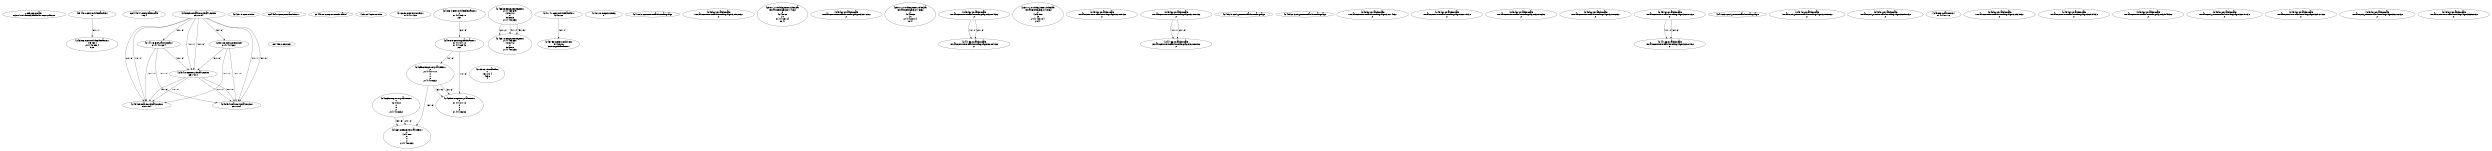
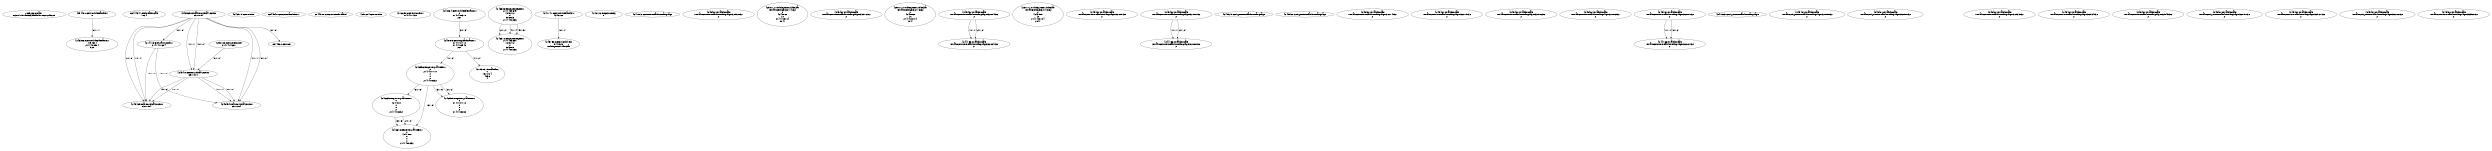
(1944, 14) -> none
(213, 29) -> (248, 27)
(559, 44) -> (559, 44)
(175, 59) -> none
(460, 72) -> (472, 58)
(233, 74) -> none
none -> (414, 89)
(212, 90) -> none
